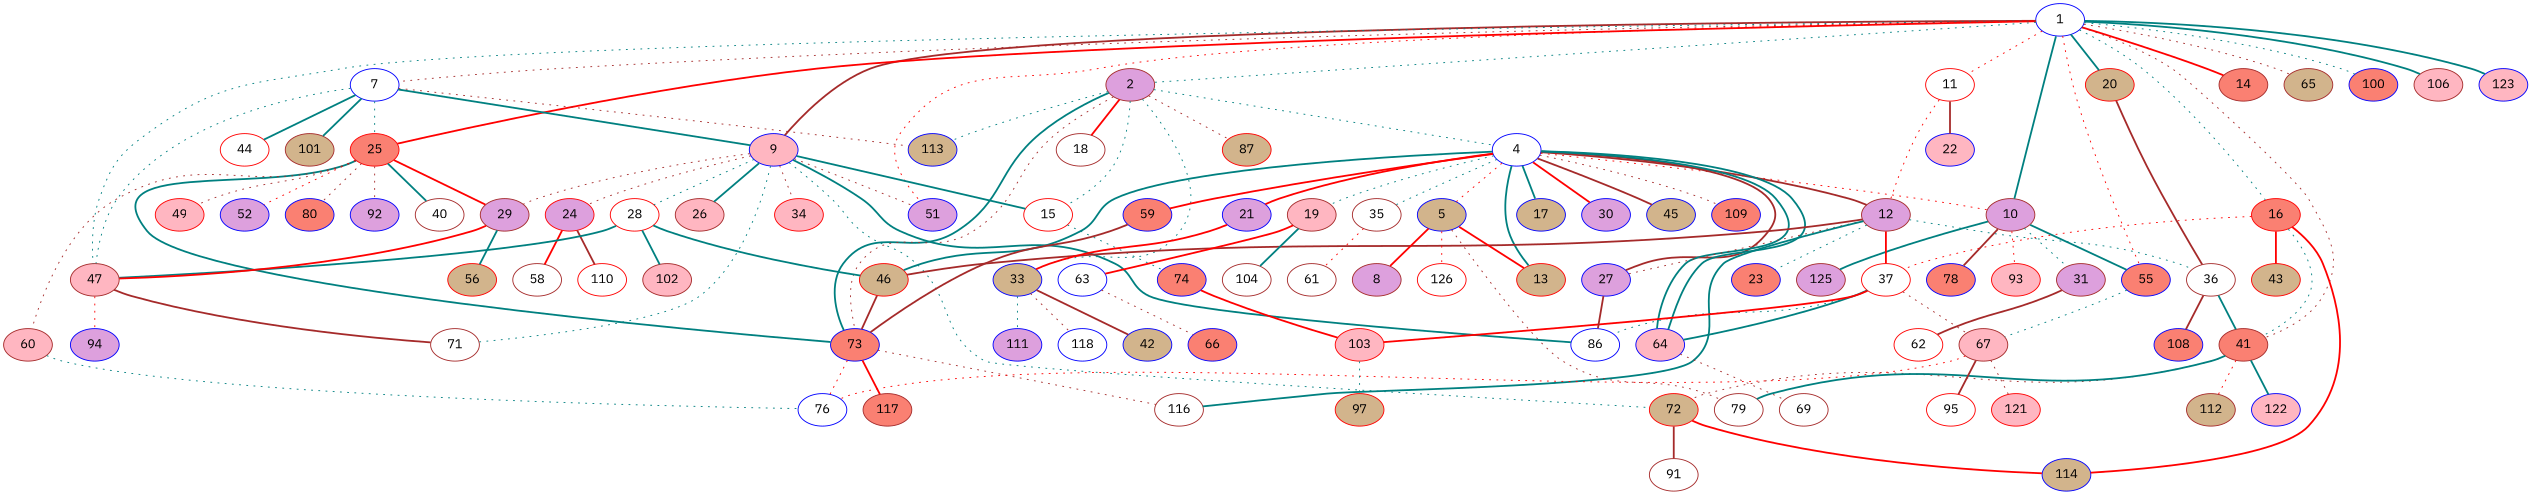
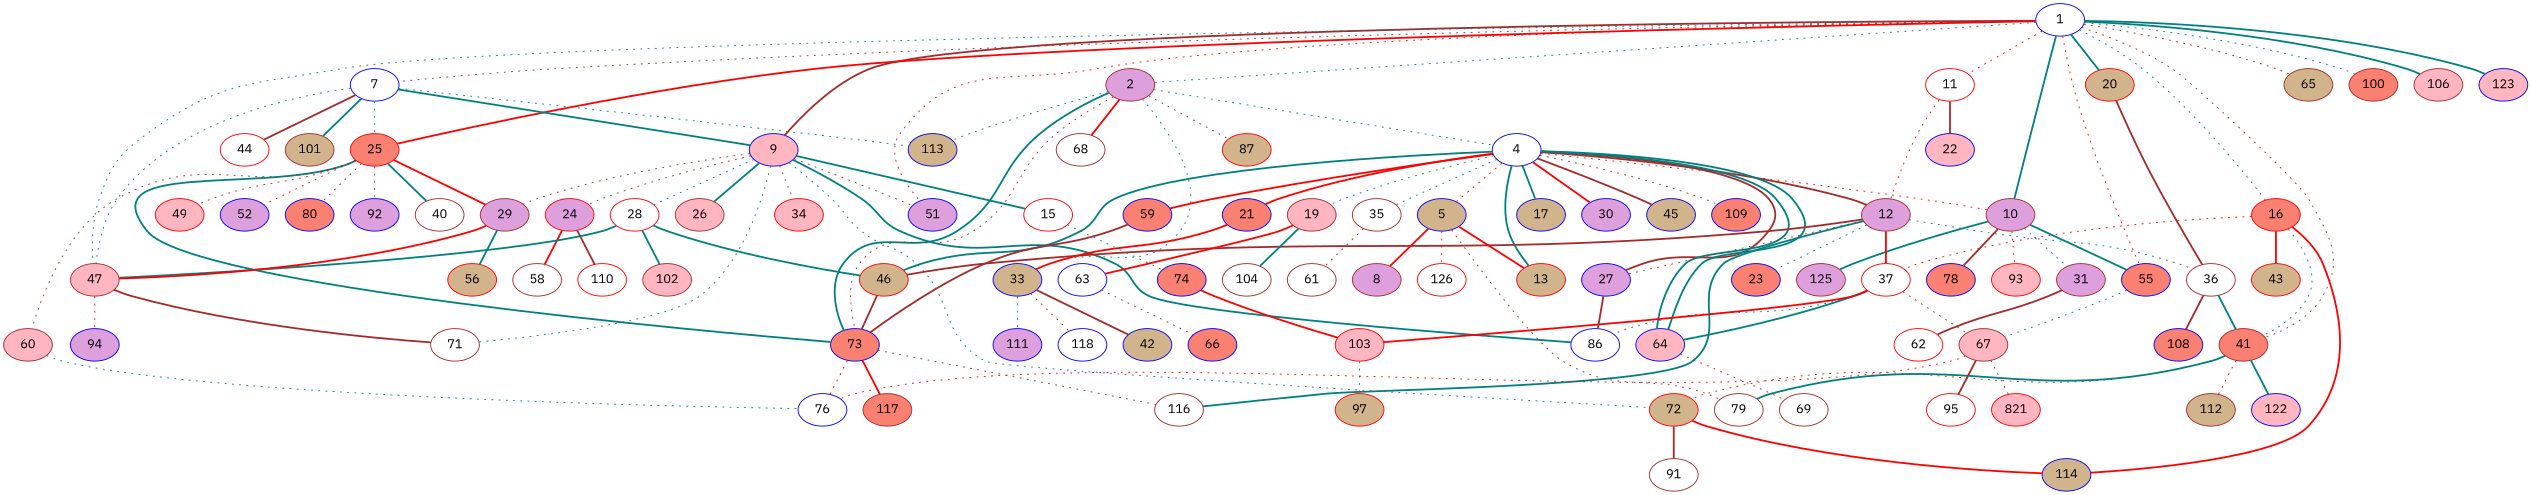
(2243, 85) -> none
(2373, 85) -> (2373, 85)
(654, 116) -> (654, 116)
(310, 117) -> (310, 117)
(1081, 150) -> (1081, 150)
(1115, 163) -> none
(1247, 215) -> (1247, 215)
(2016, 410) -> (2016, 410)
